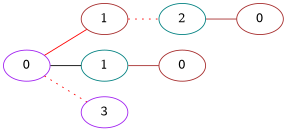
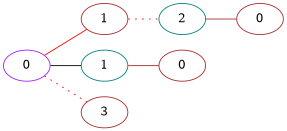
(105, 112) -> (105, 112)
